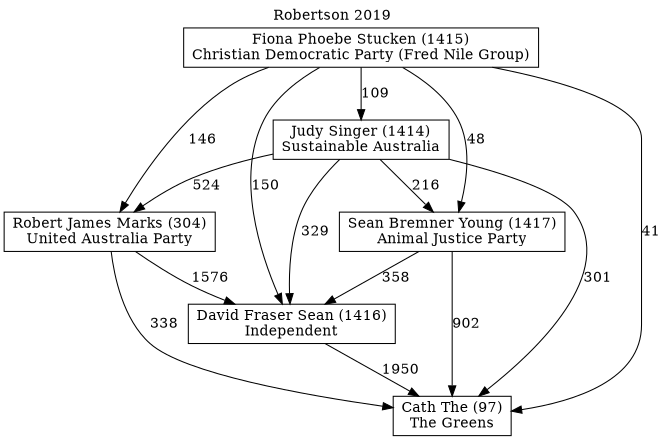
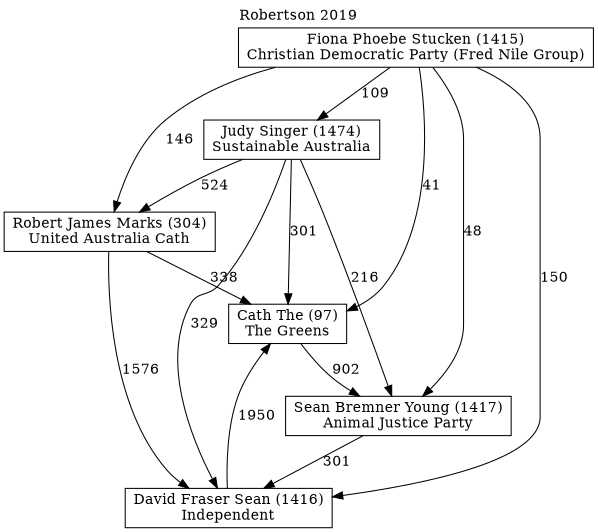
(361, 140) -> (292, 140)
(110, 232) -> (110, 232)
(396, 278) -> (337, 462)
(452, 319) -> (324, 370)
